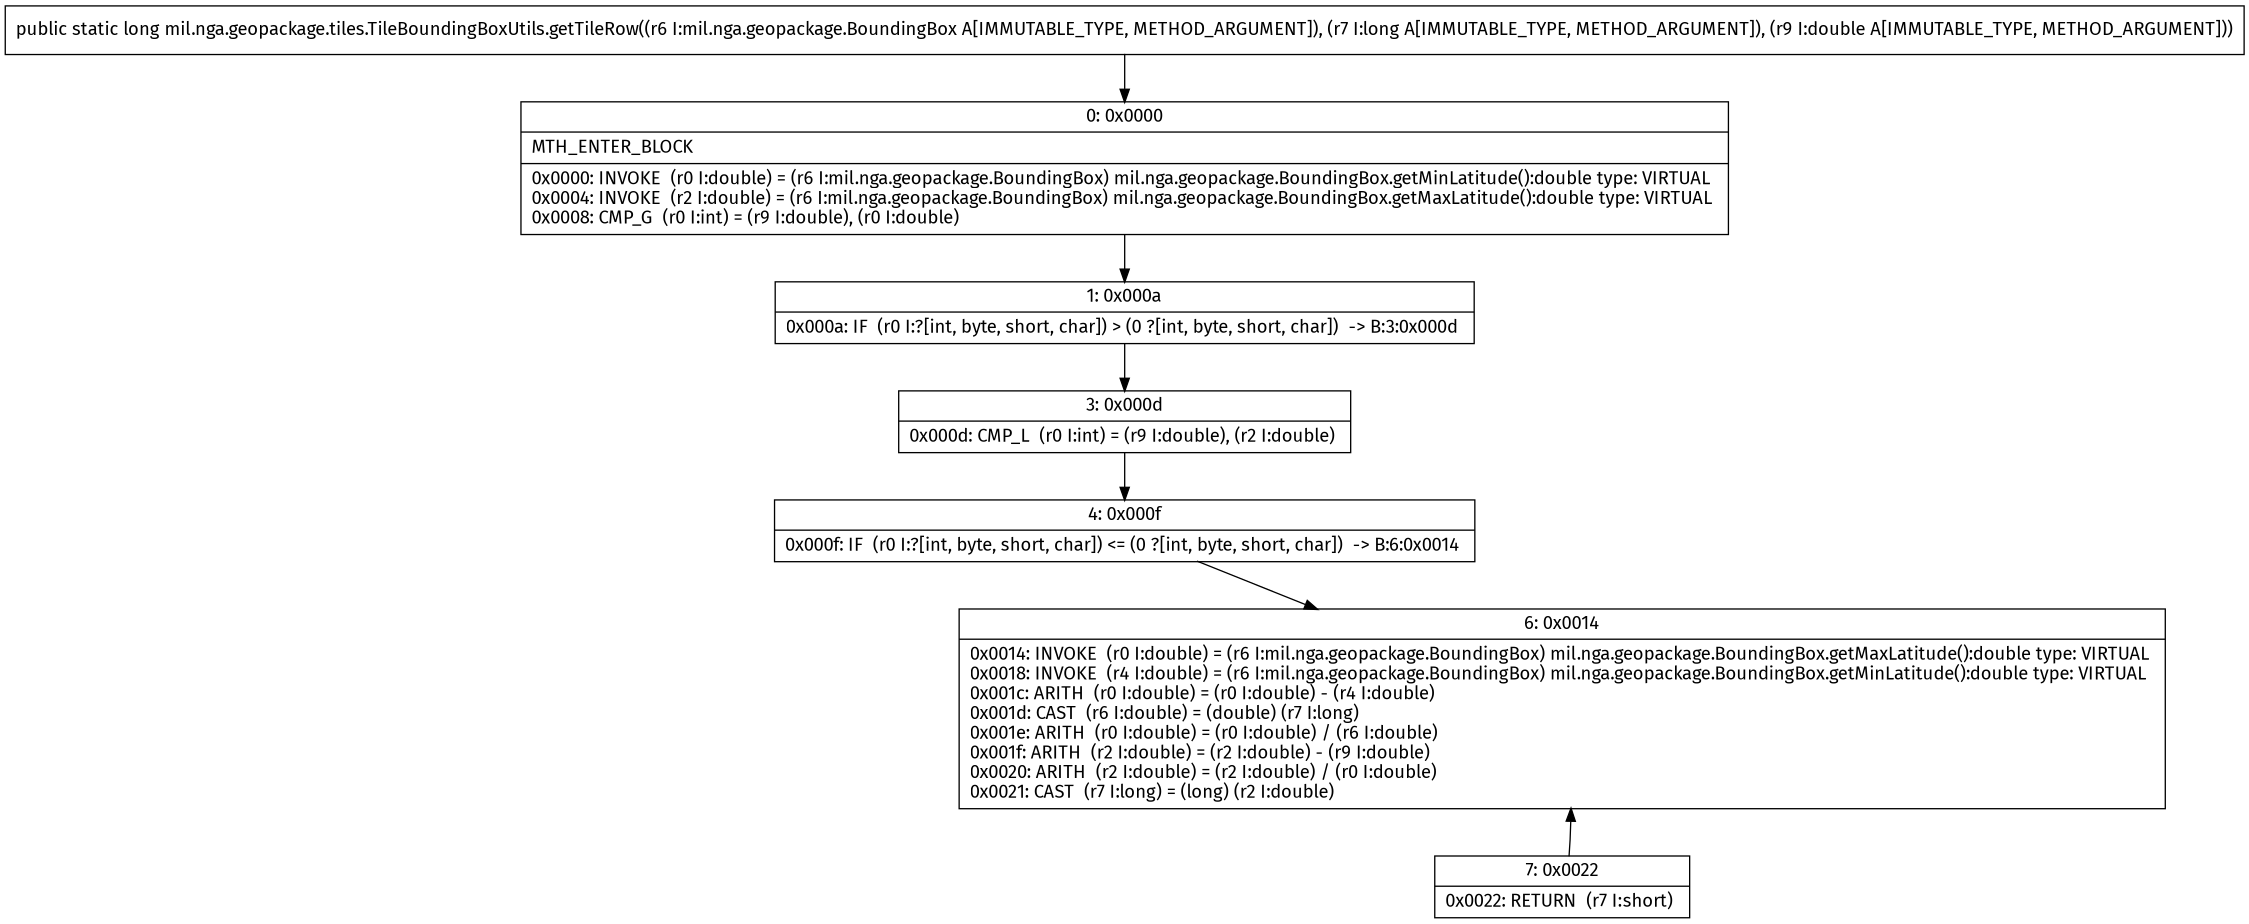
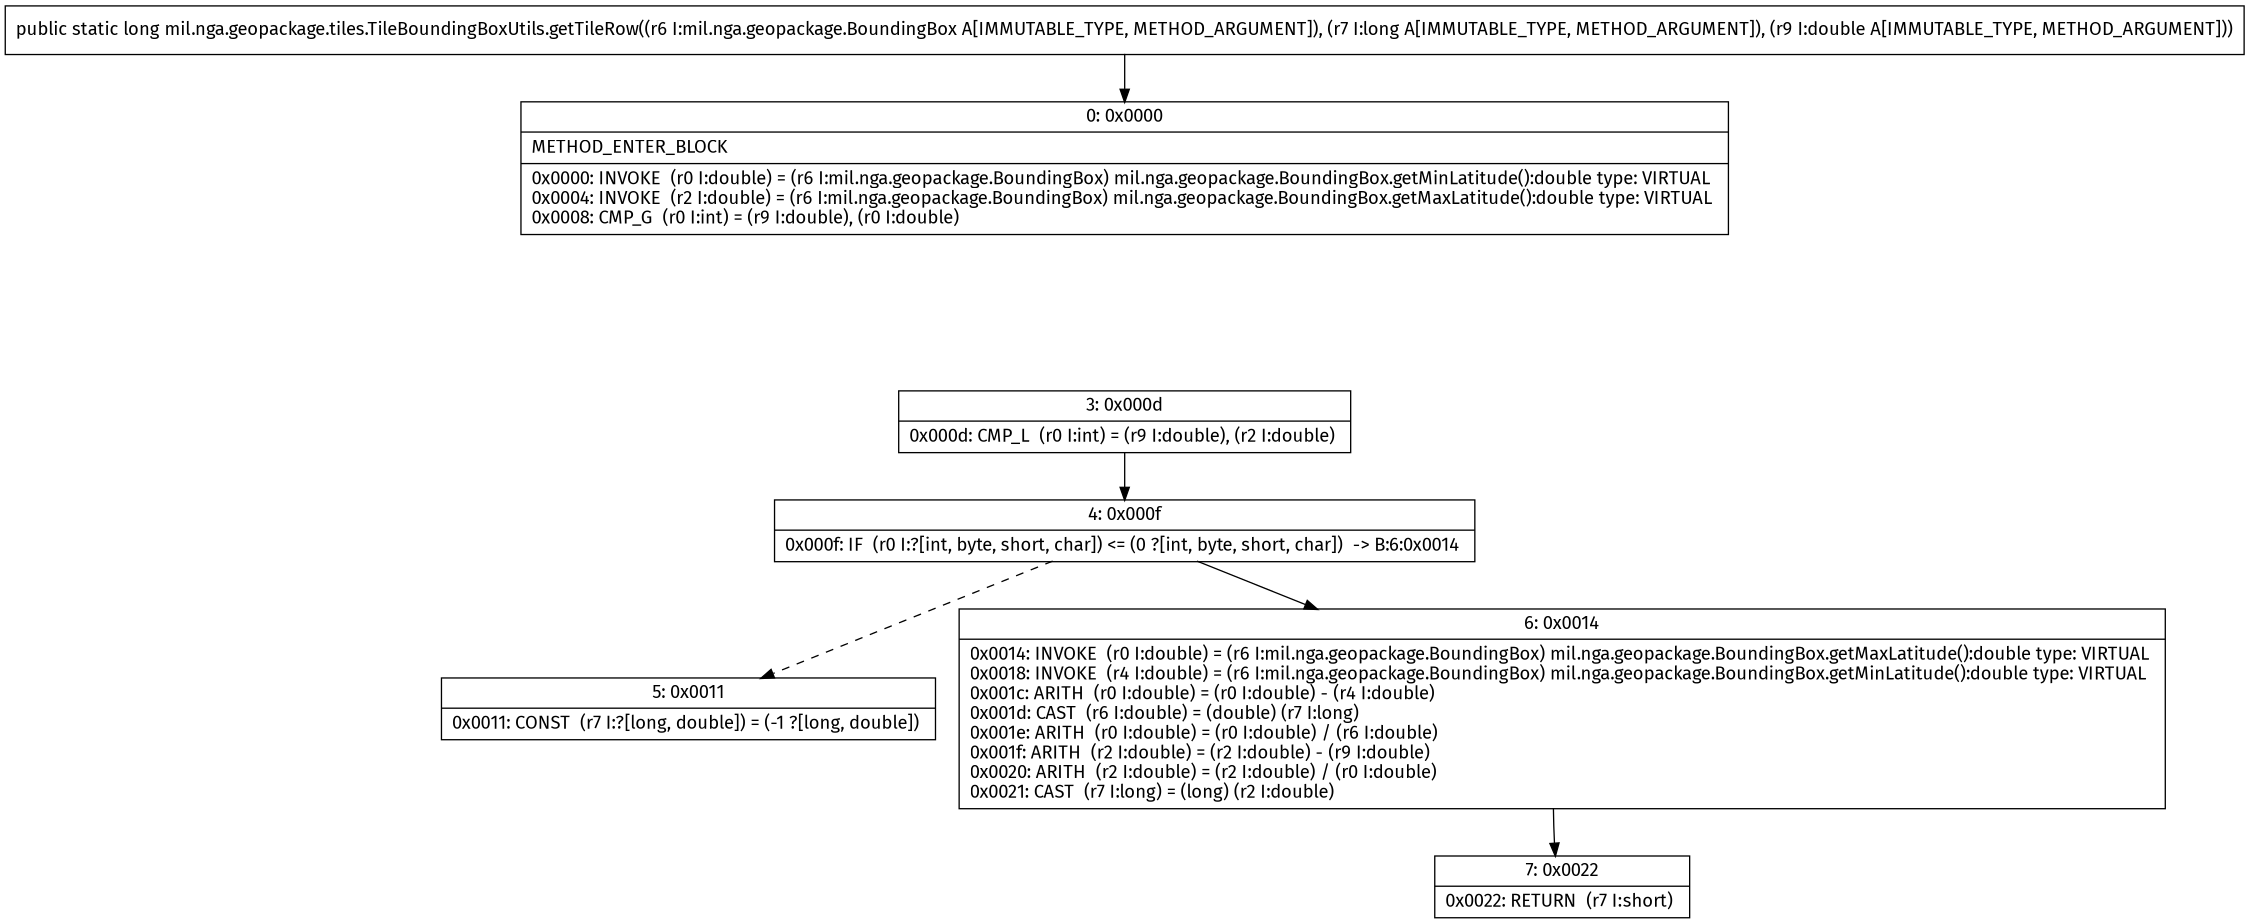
(613, 147) -> (630, 147)
(1125, 313) -> none
none -> (688, 709)
(1570, 839) -> (1554, 826)
